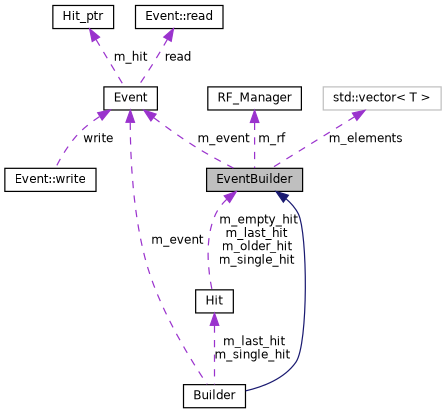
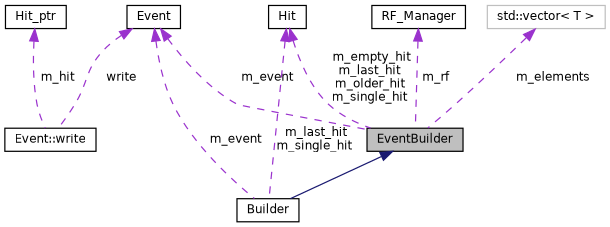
(179, 17) -> none
(110, 63) -> (34, 85)
(209, 242) -> (320, 95)
